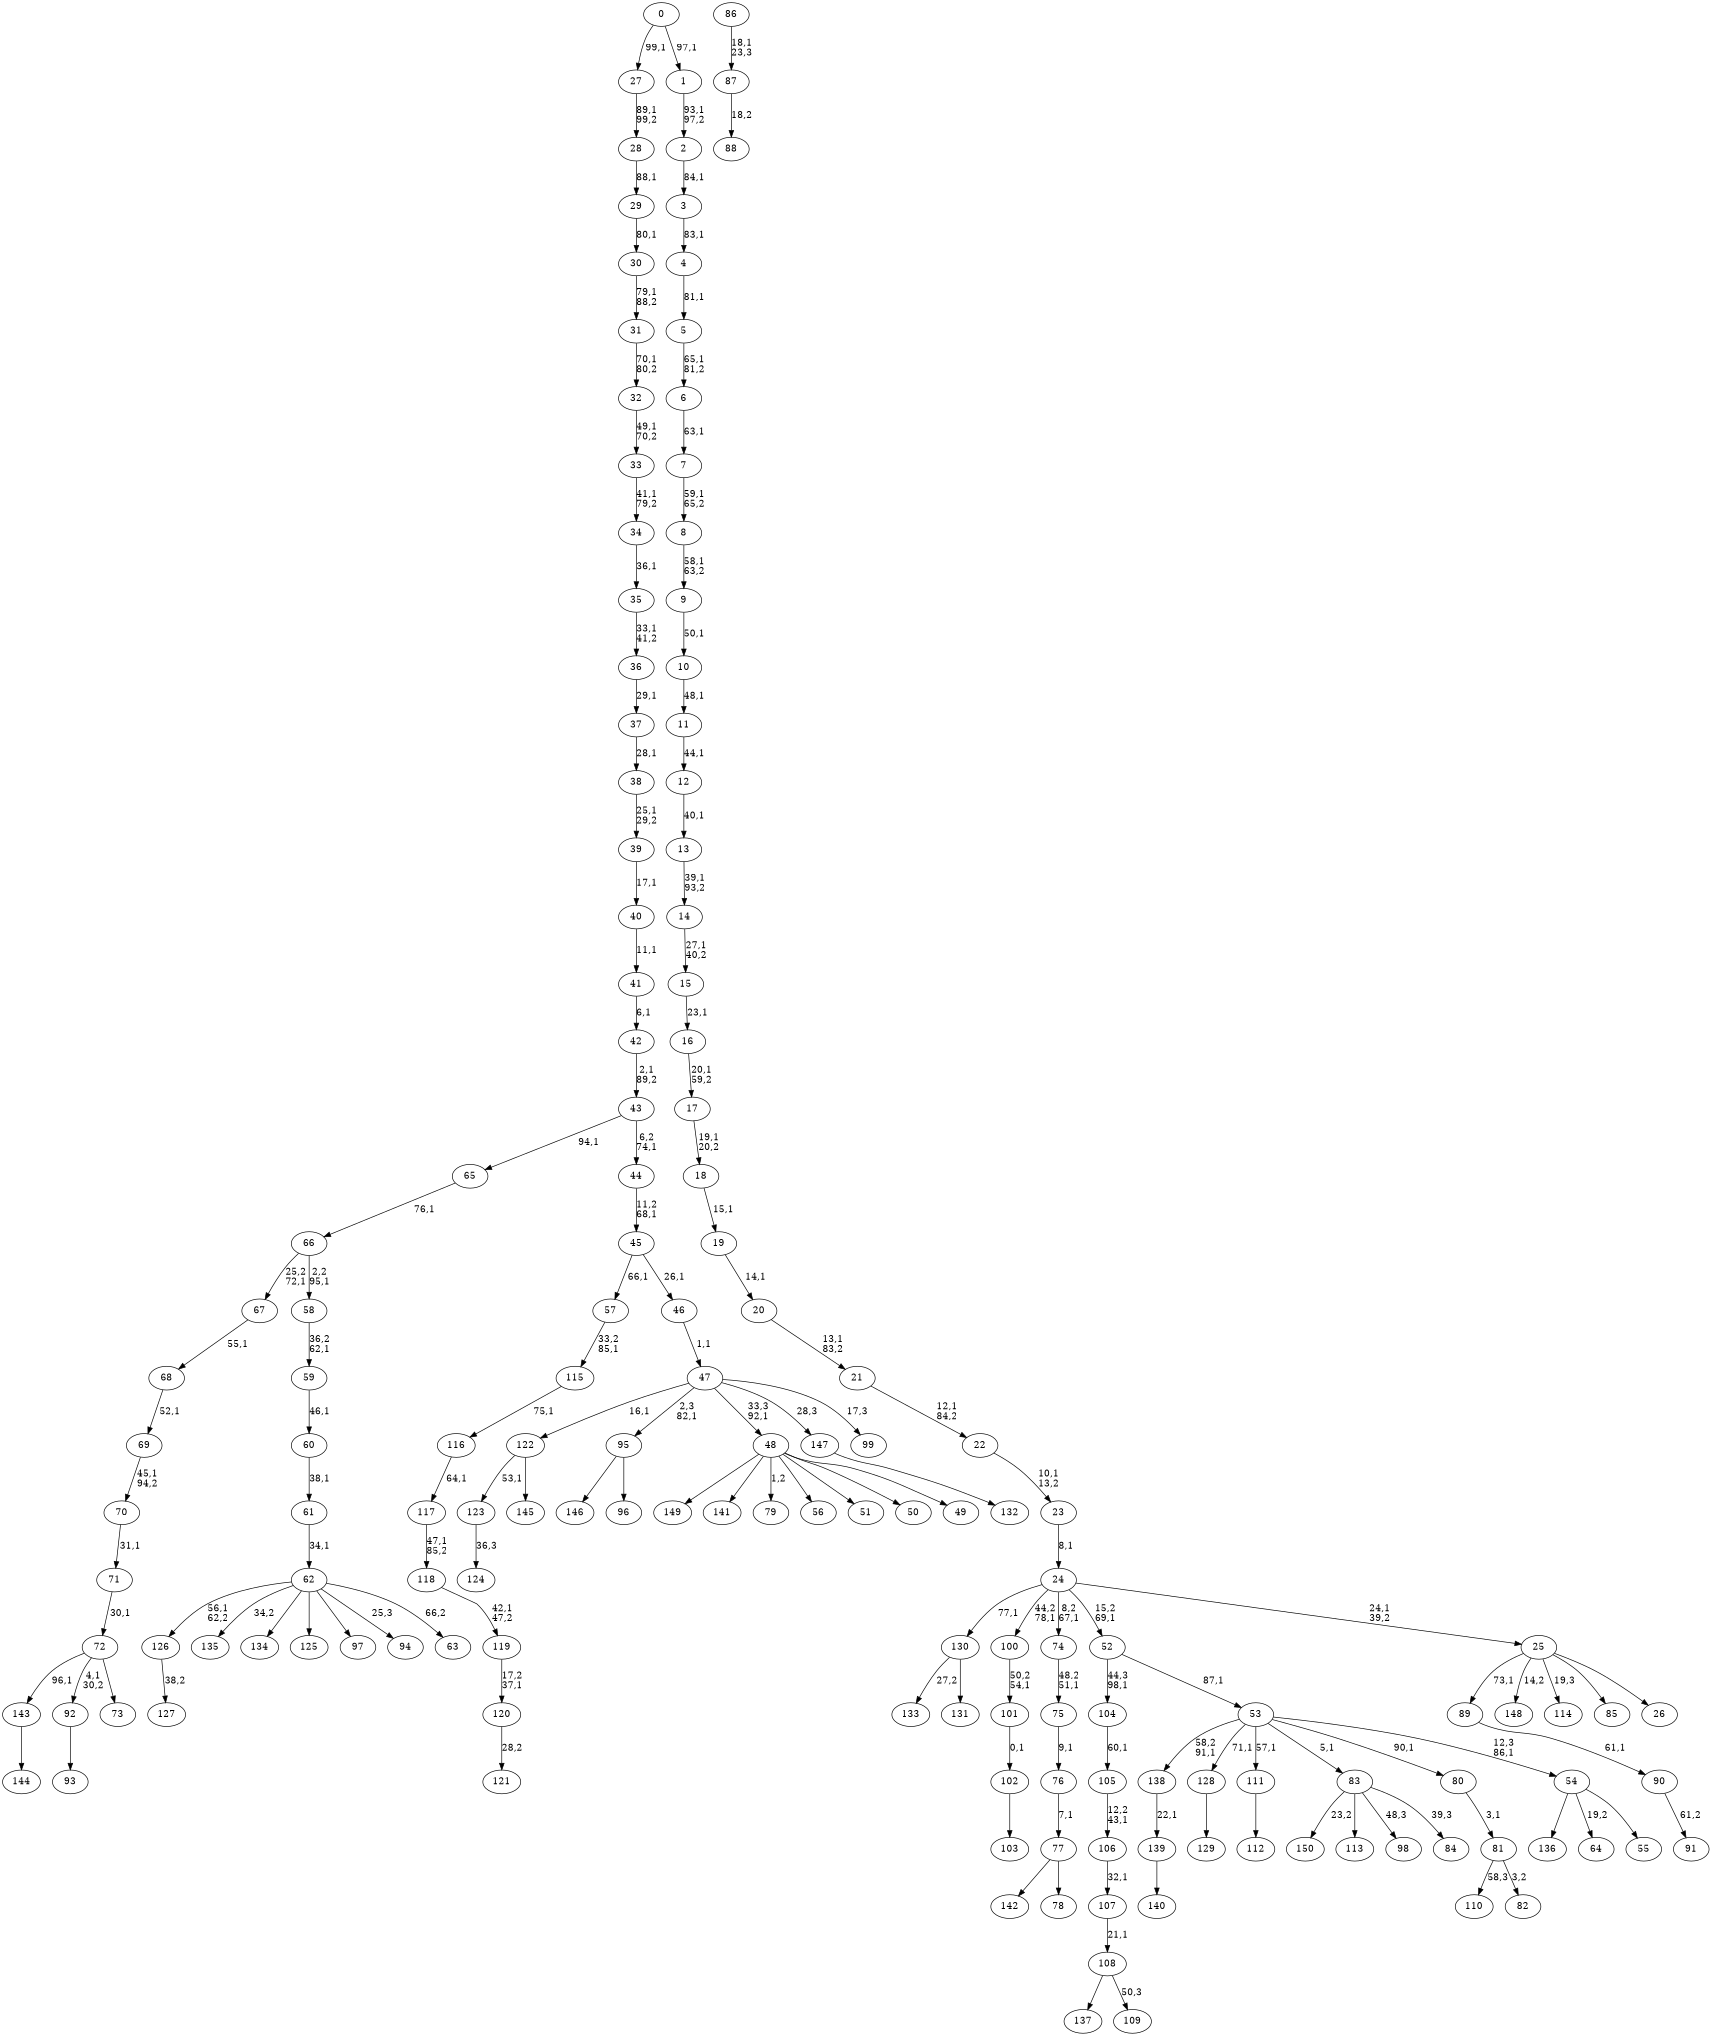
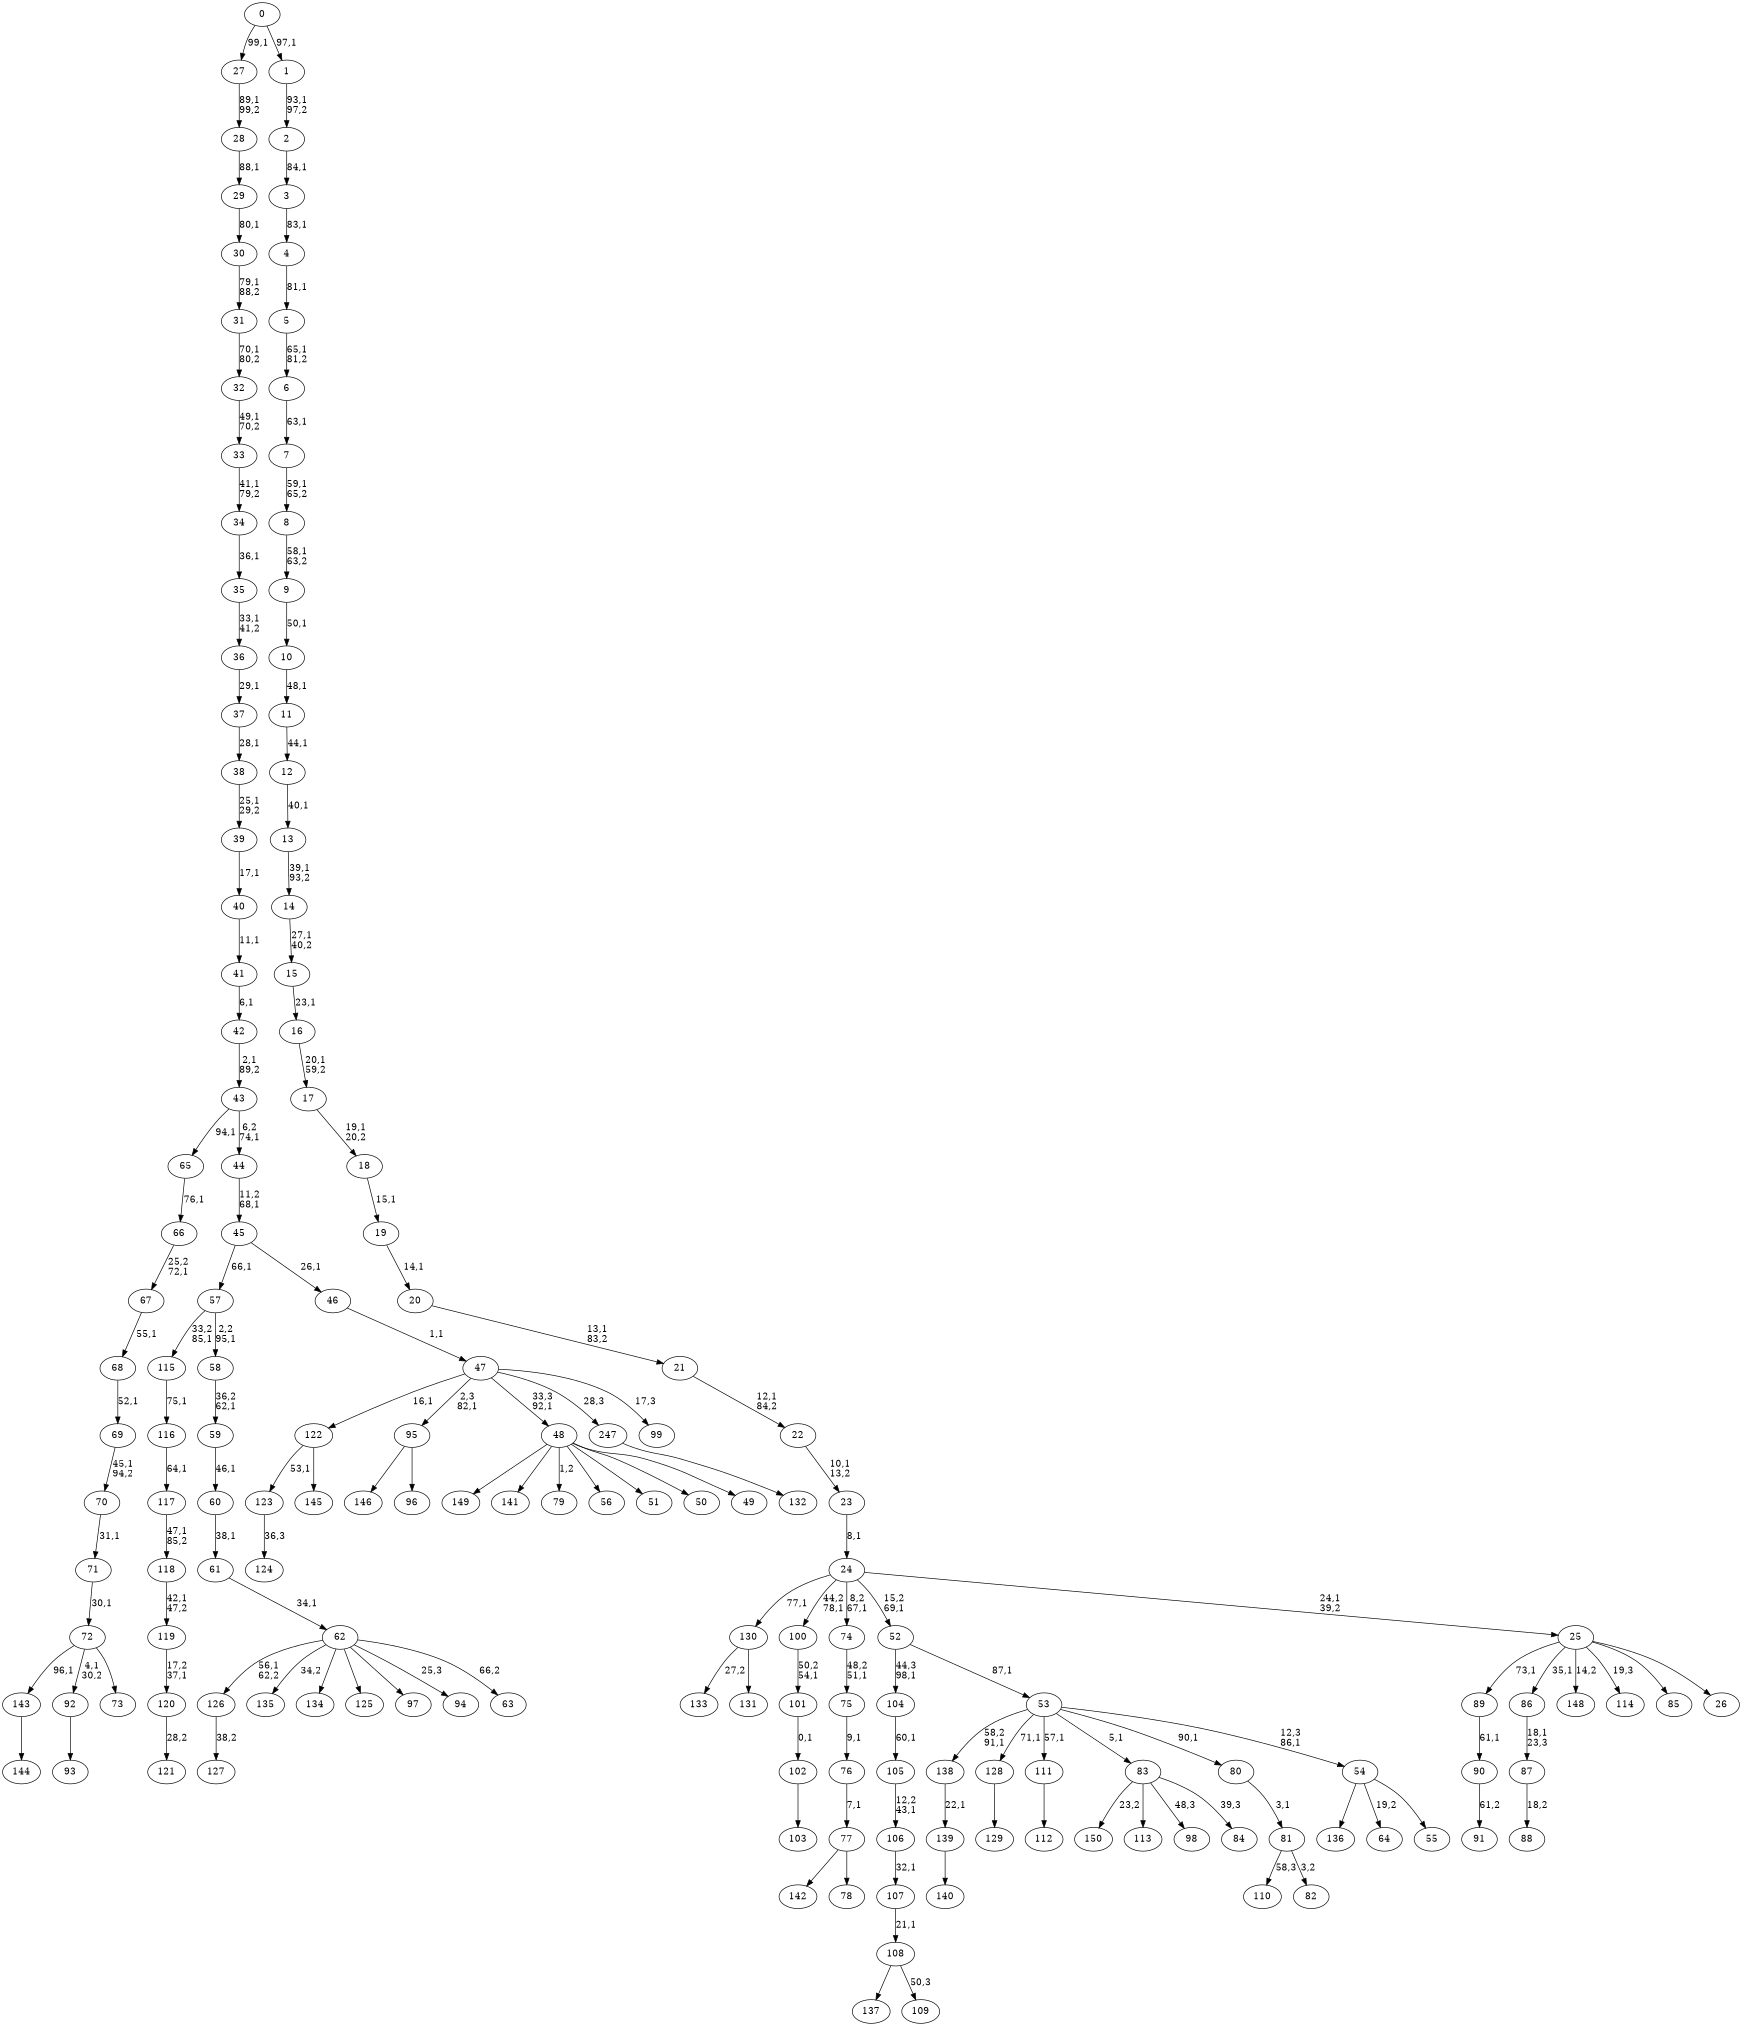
(309, 1274) -> (215, 1331)
(820, 1445) -> (608, 1436)
none -> (1549, 1666)
